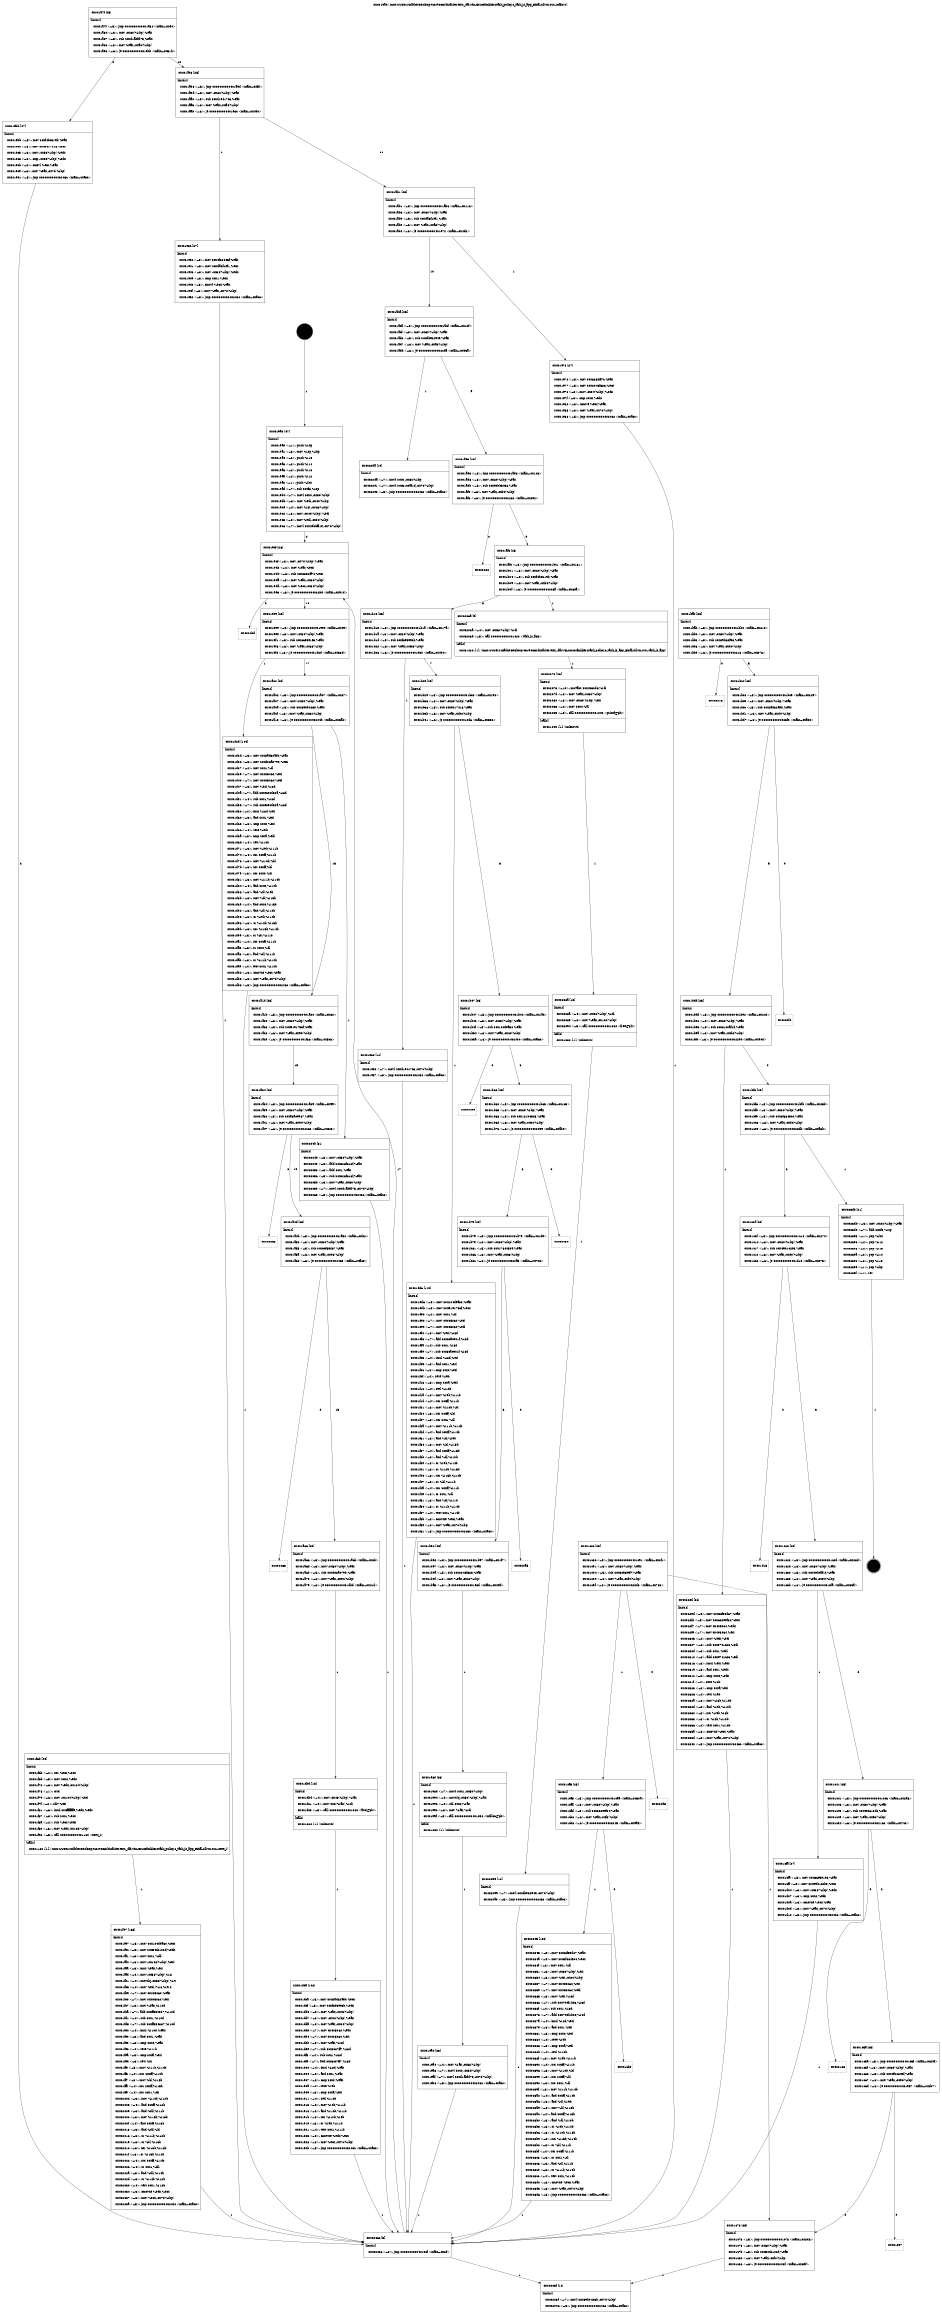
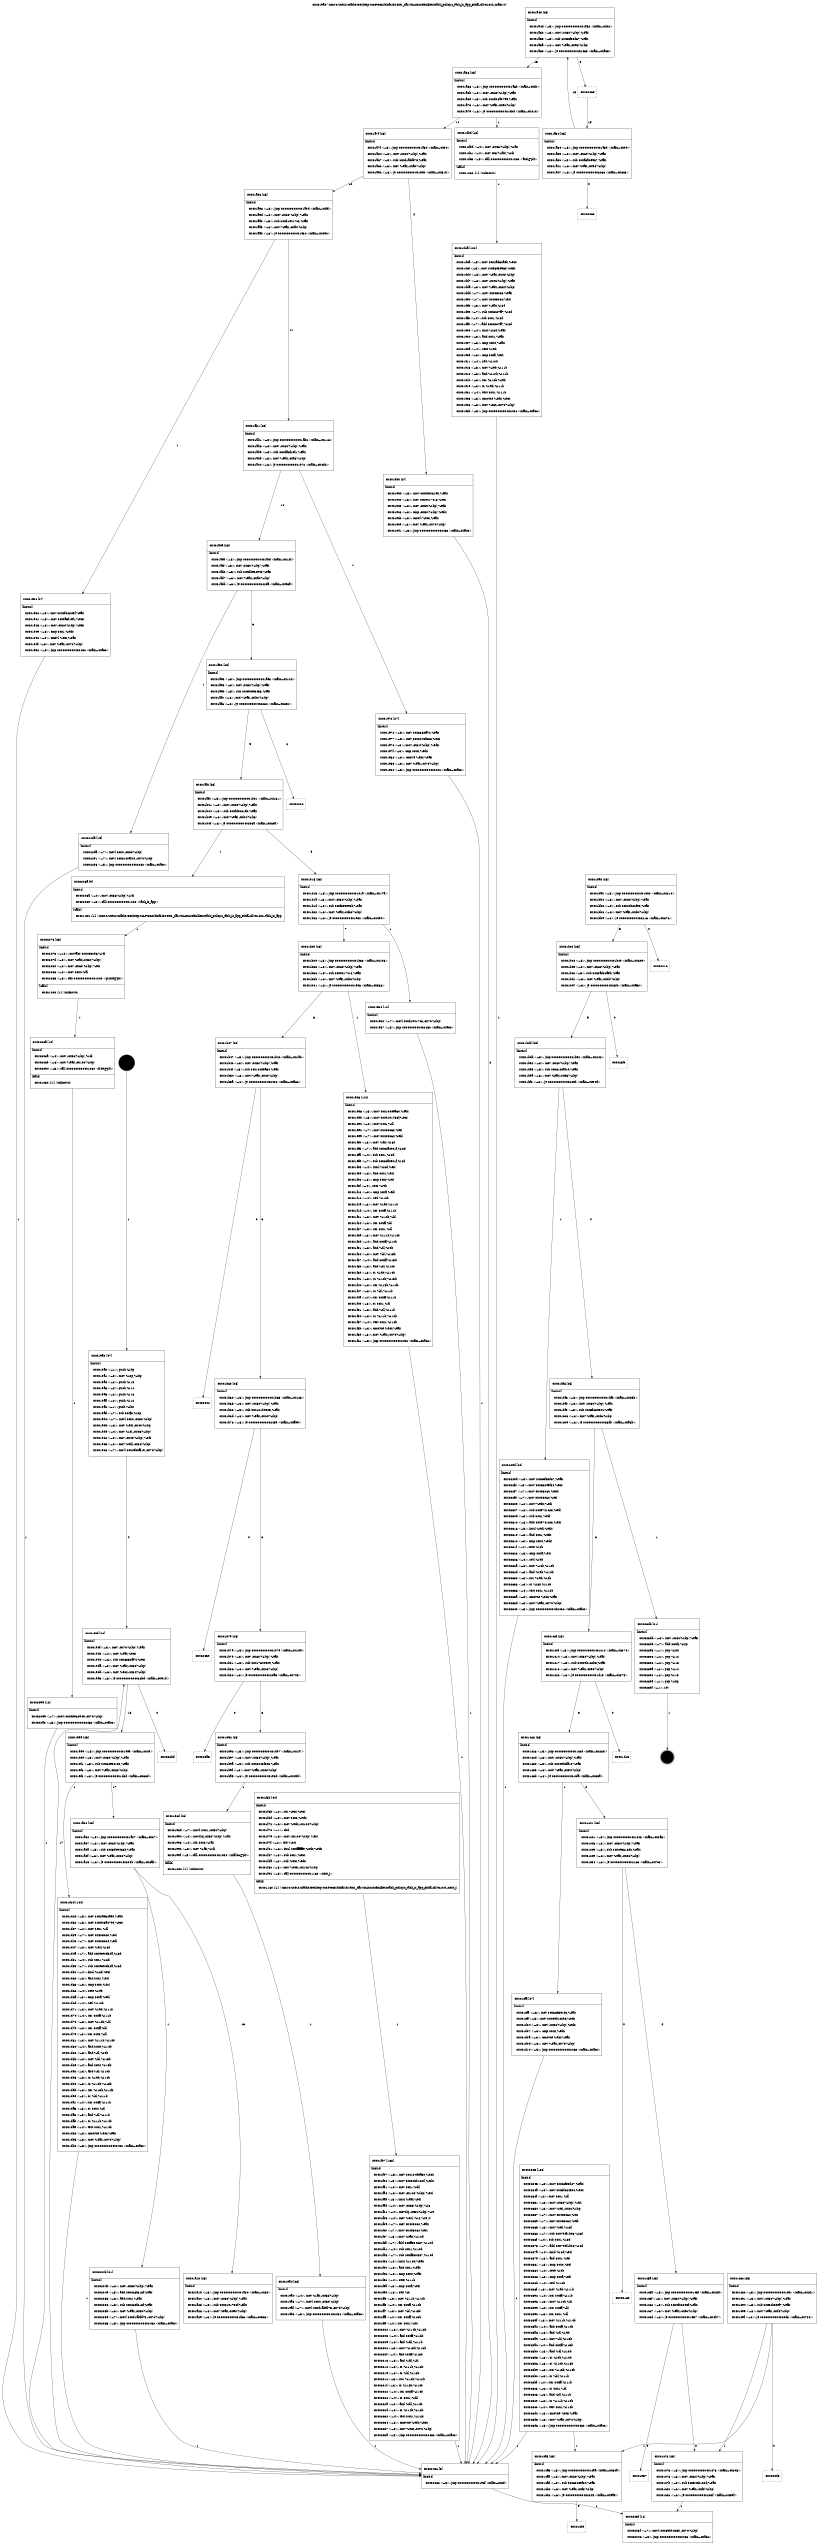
none -> (453, 122)
(294, 1064) -> (587, 112)
none -> (24, 1834)
(591, 1880) -> (574, 2440)
